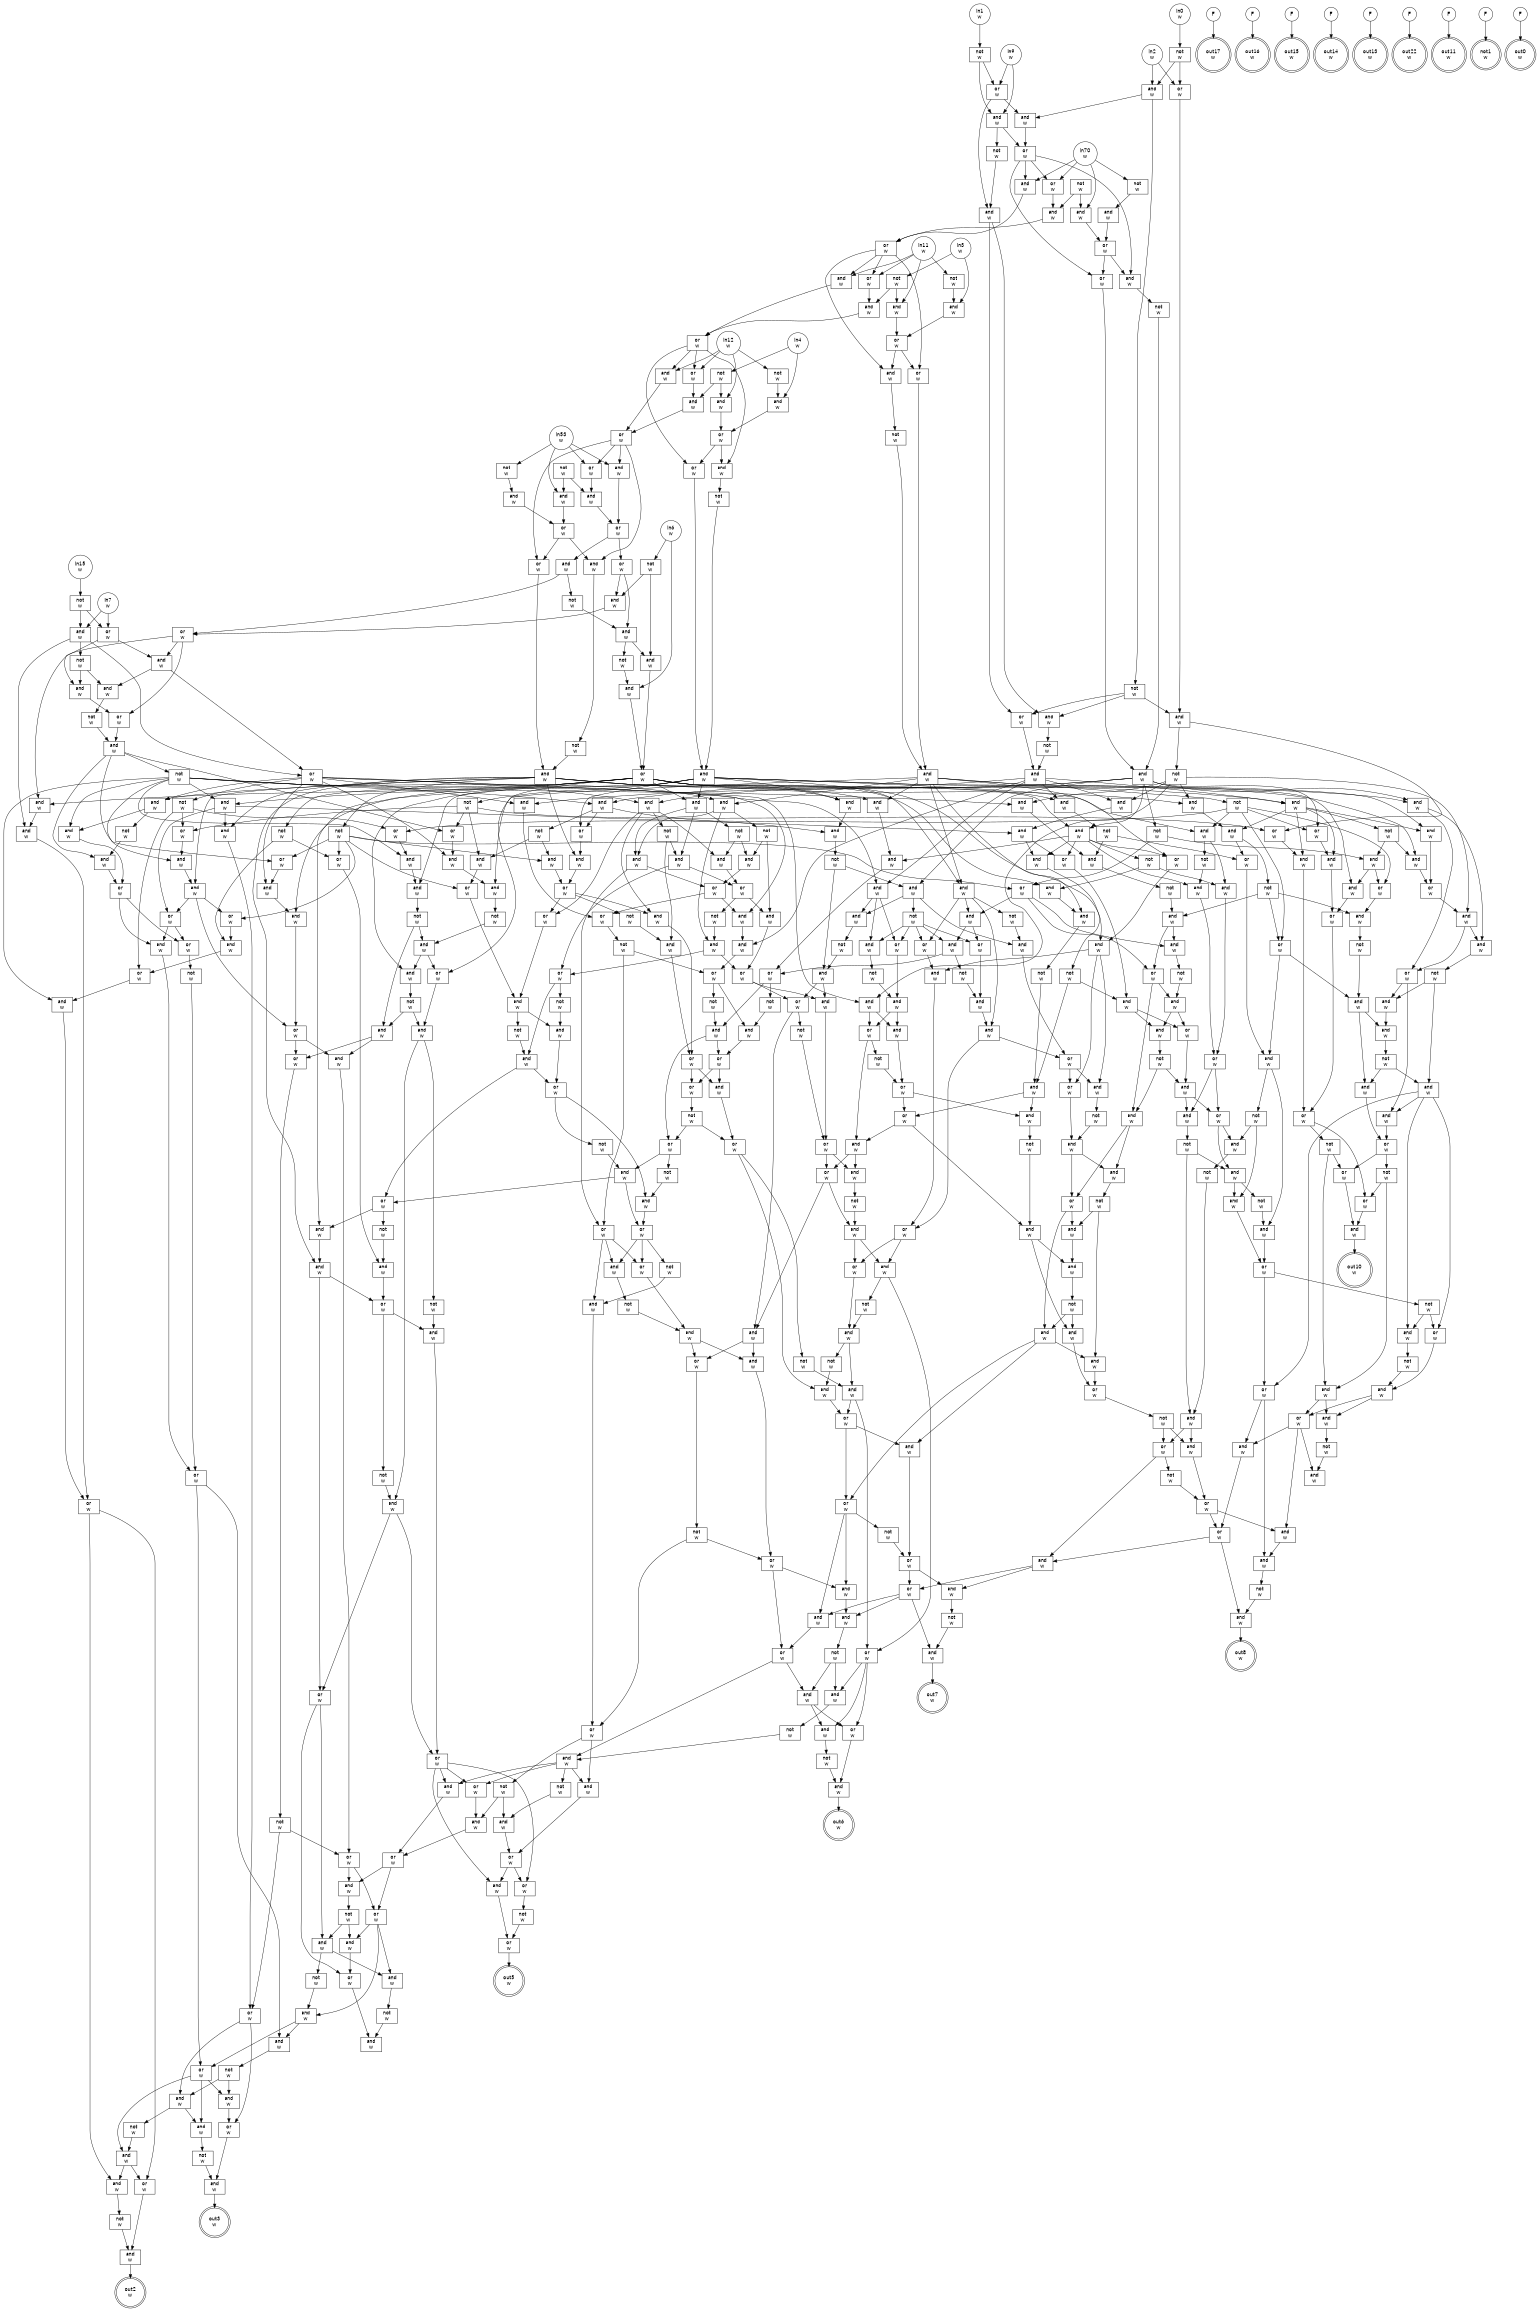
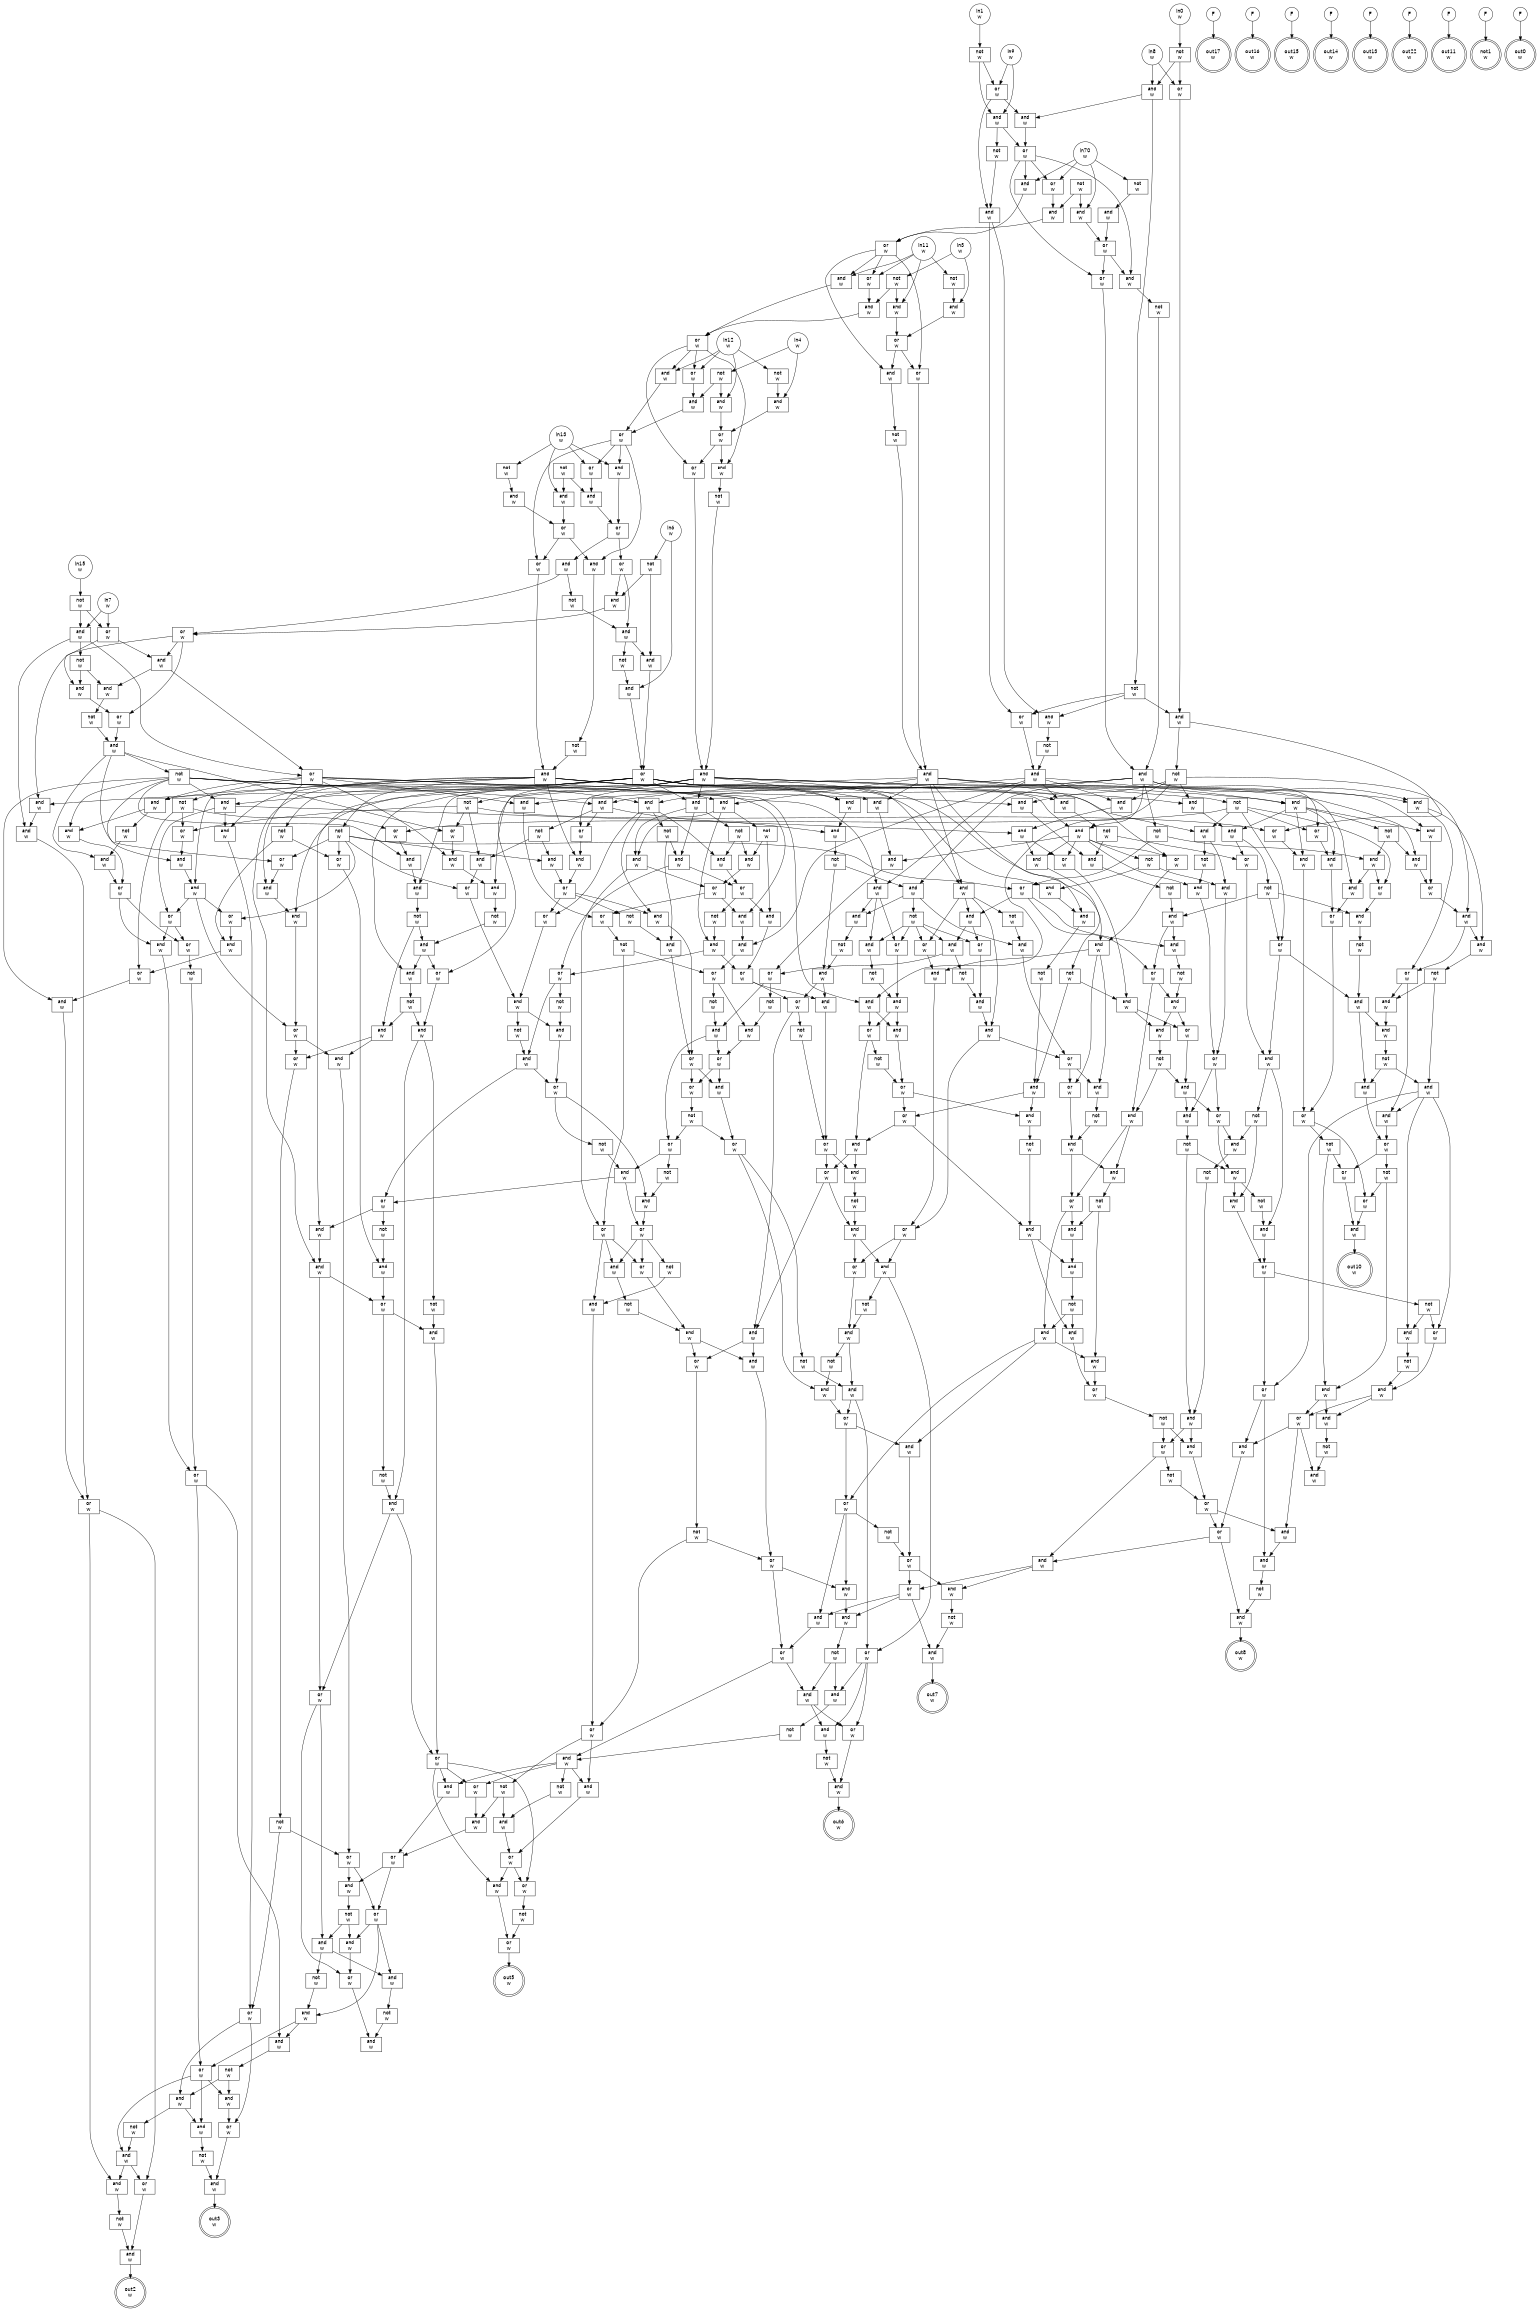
(1152, 55) -> (1152, 55)
(561, 438) -> (561, 438)
